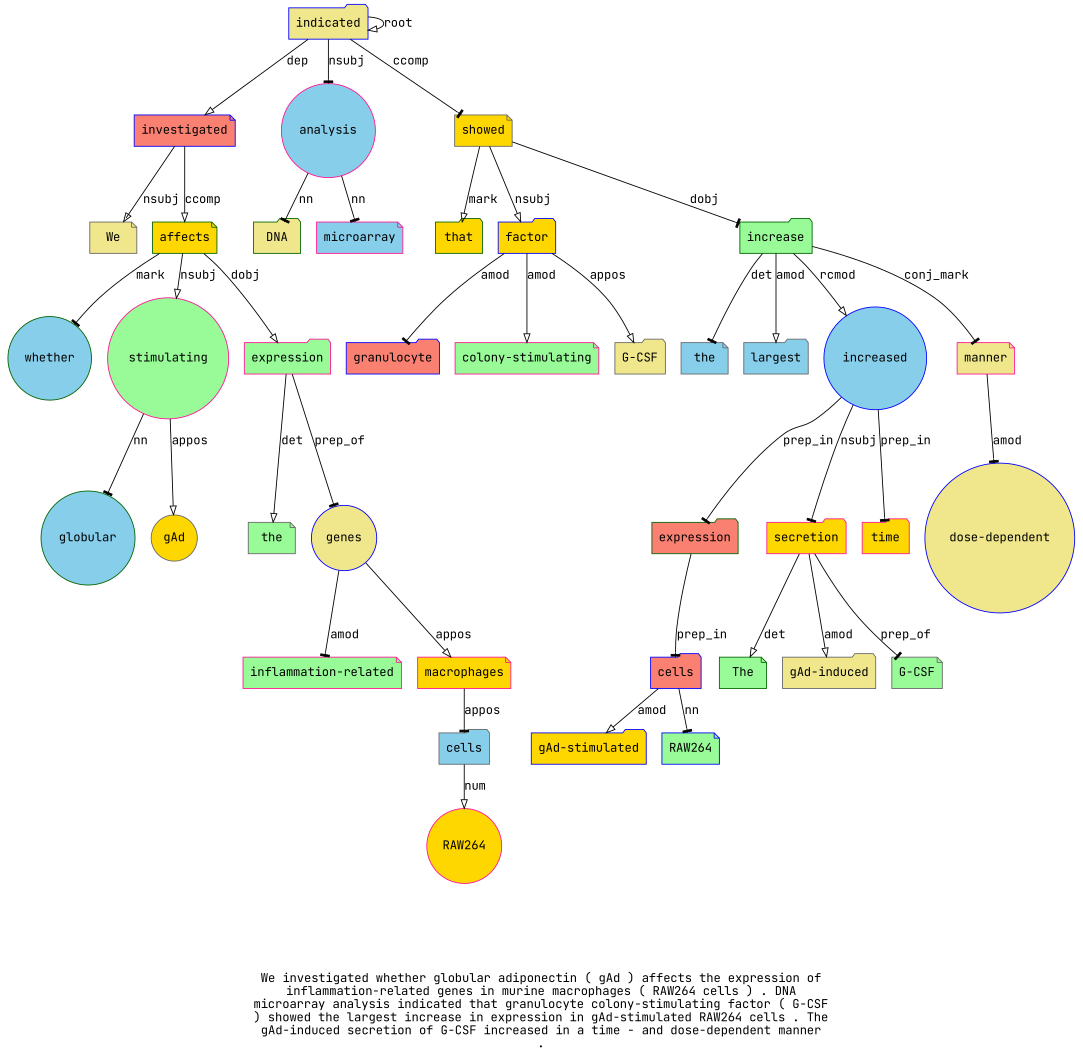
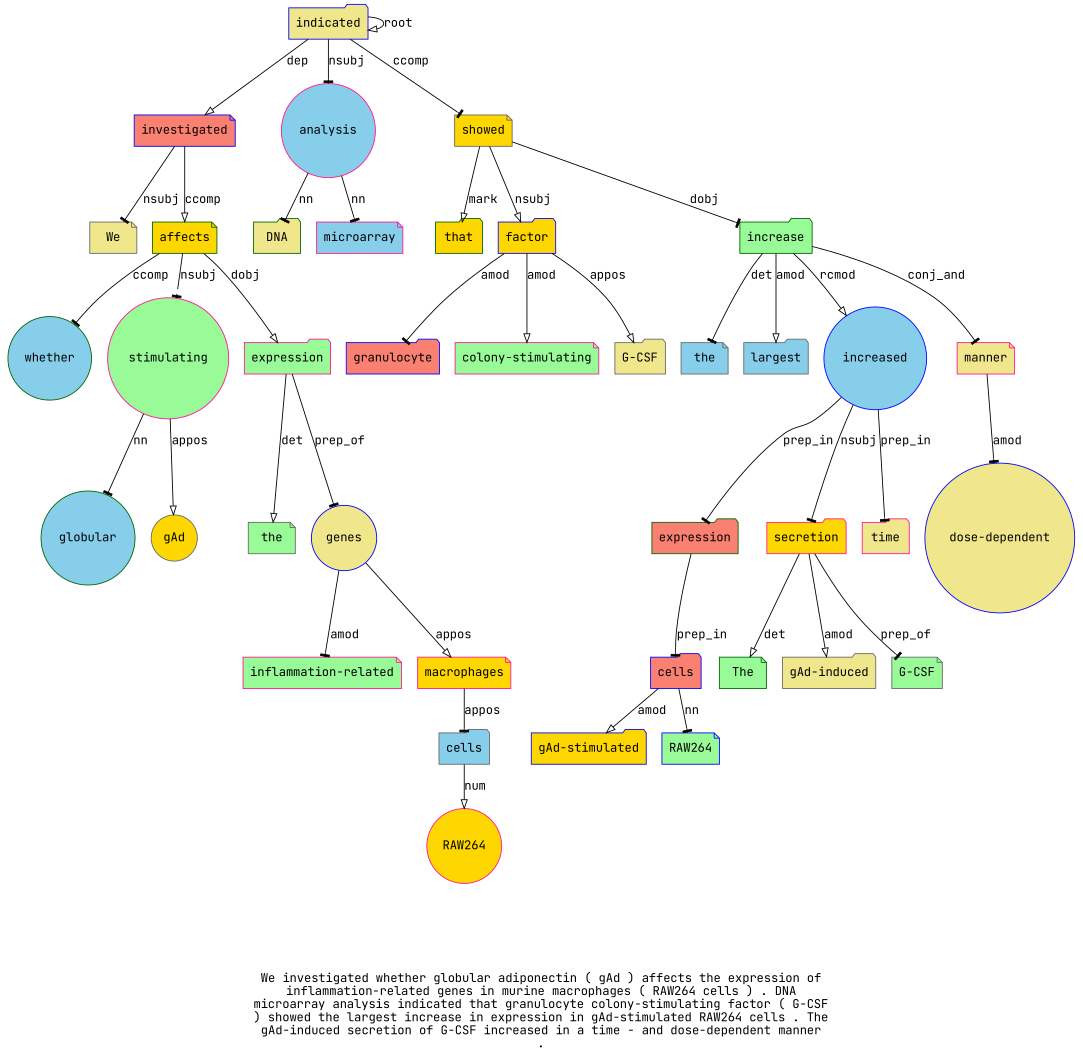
(150, 182) -> (150, 182)
(180, 271) -> (180, 271)
(151, 276) -> (151, 276)
(937, 276) -> (937, 276)
(886, 538) -> (886, 538)
